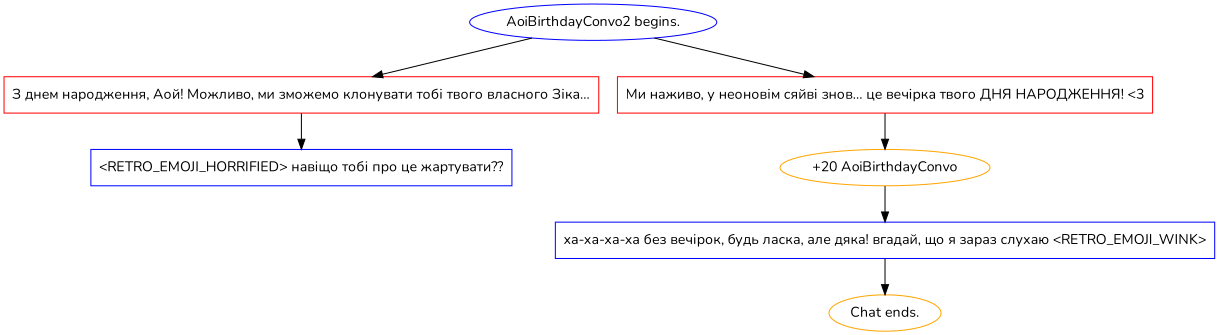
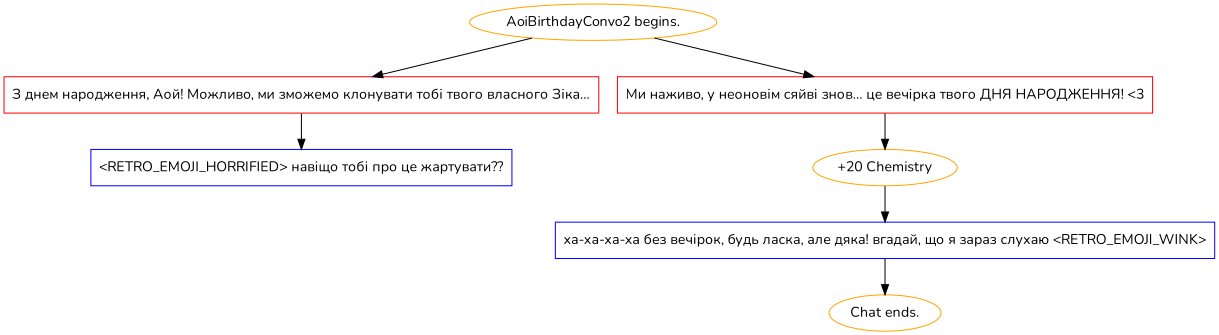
(593, 22) -> (593, 22)
(885, 168) -> (885, 168)
